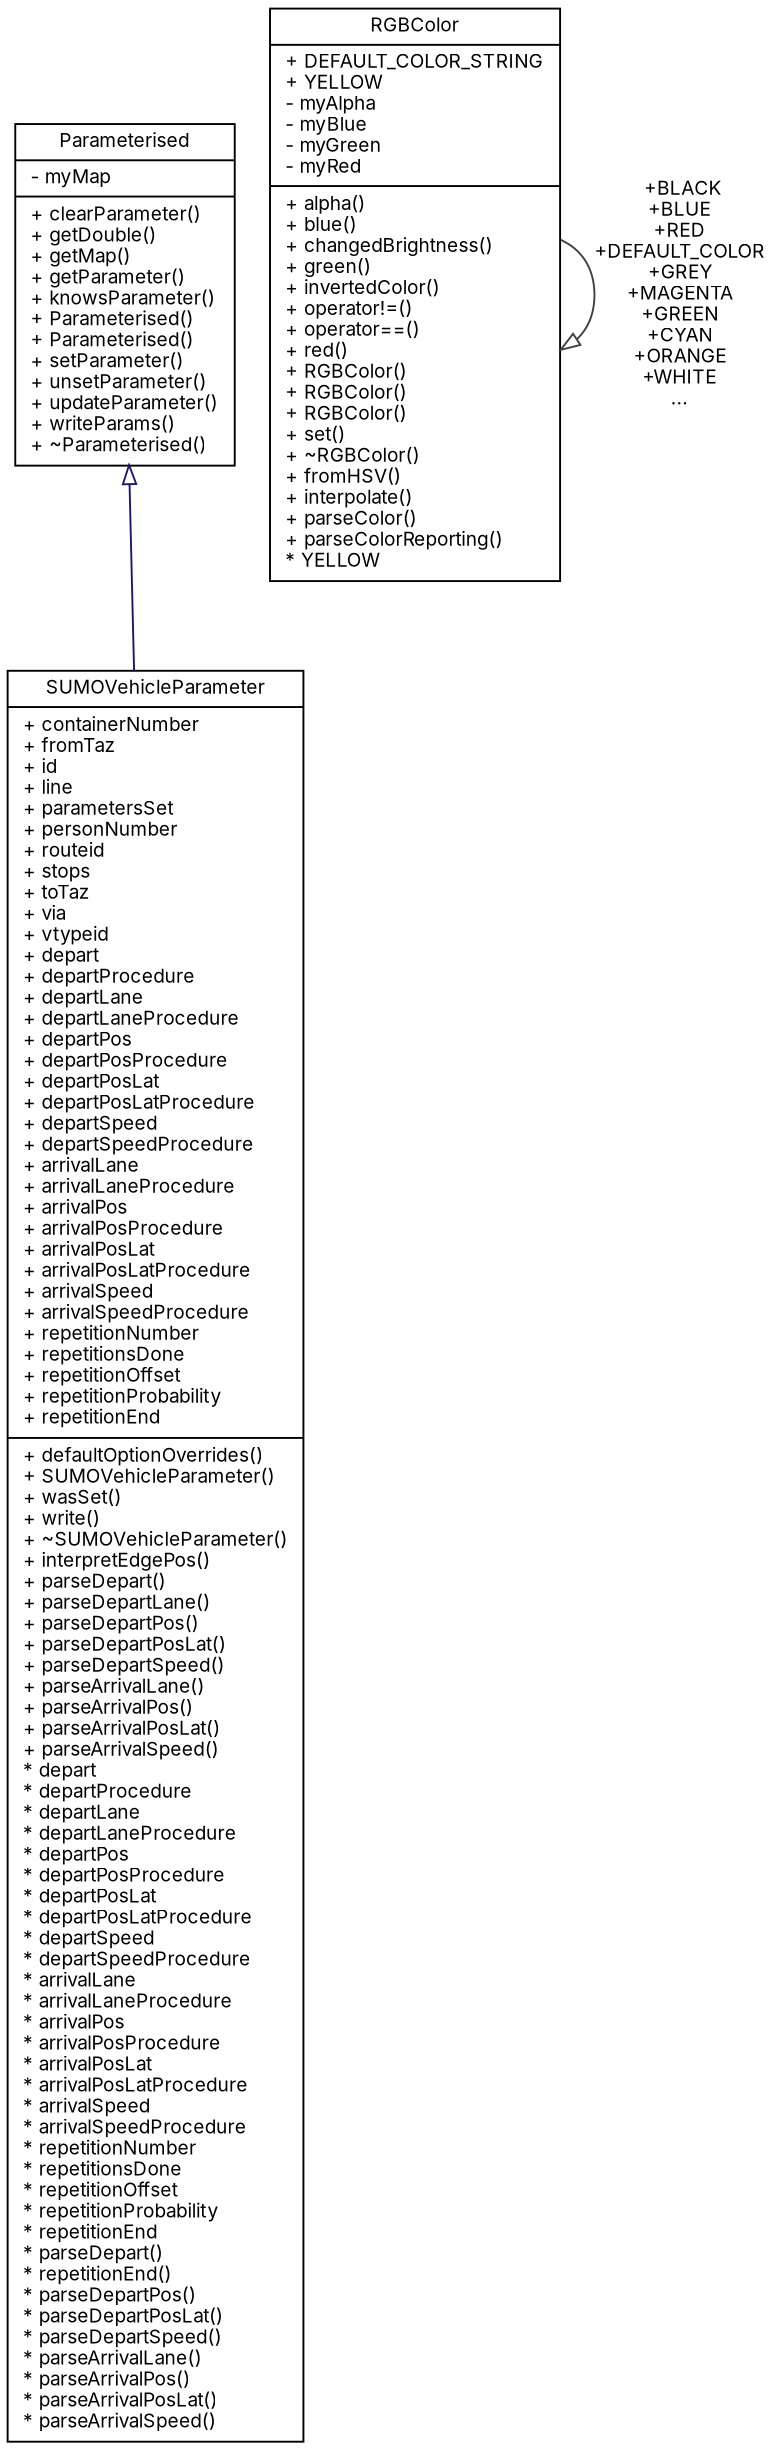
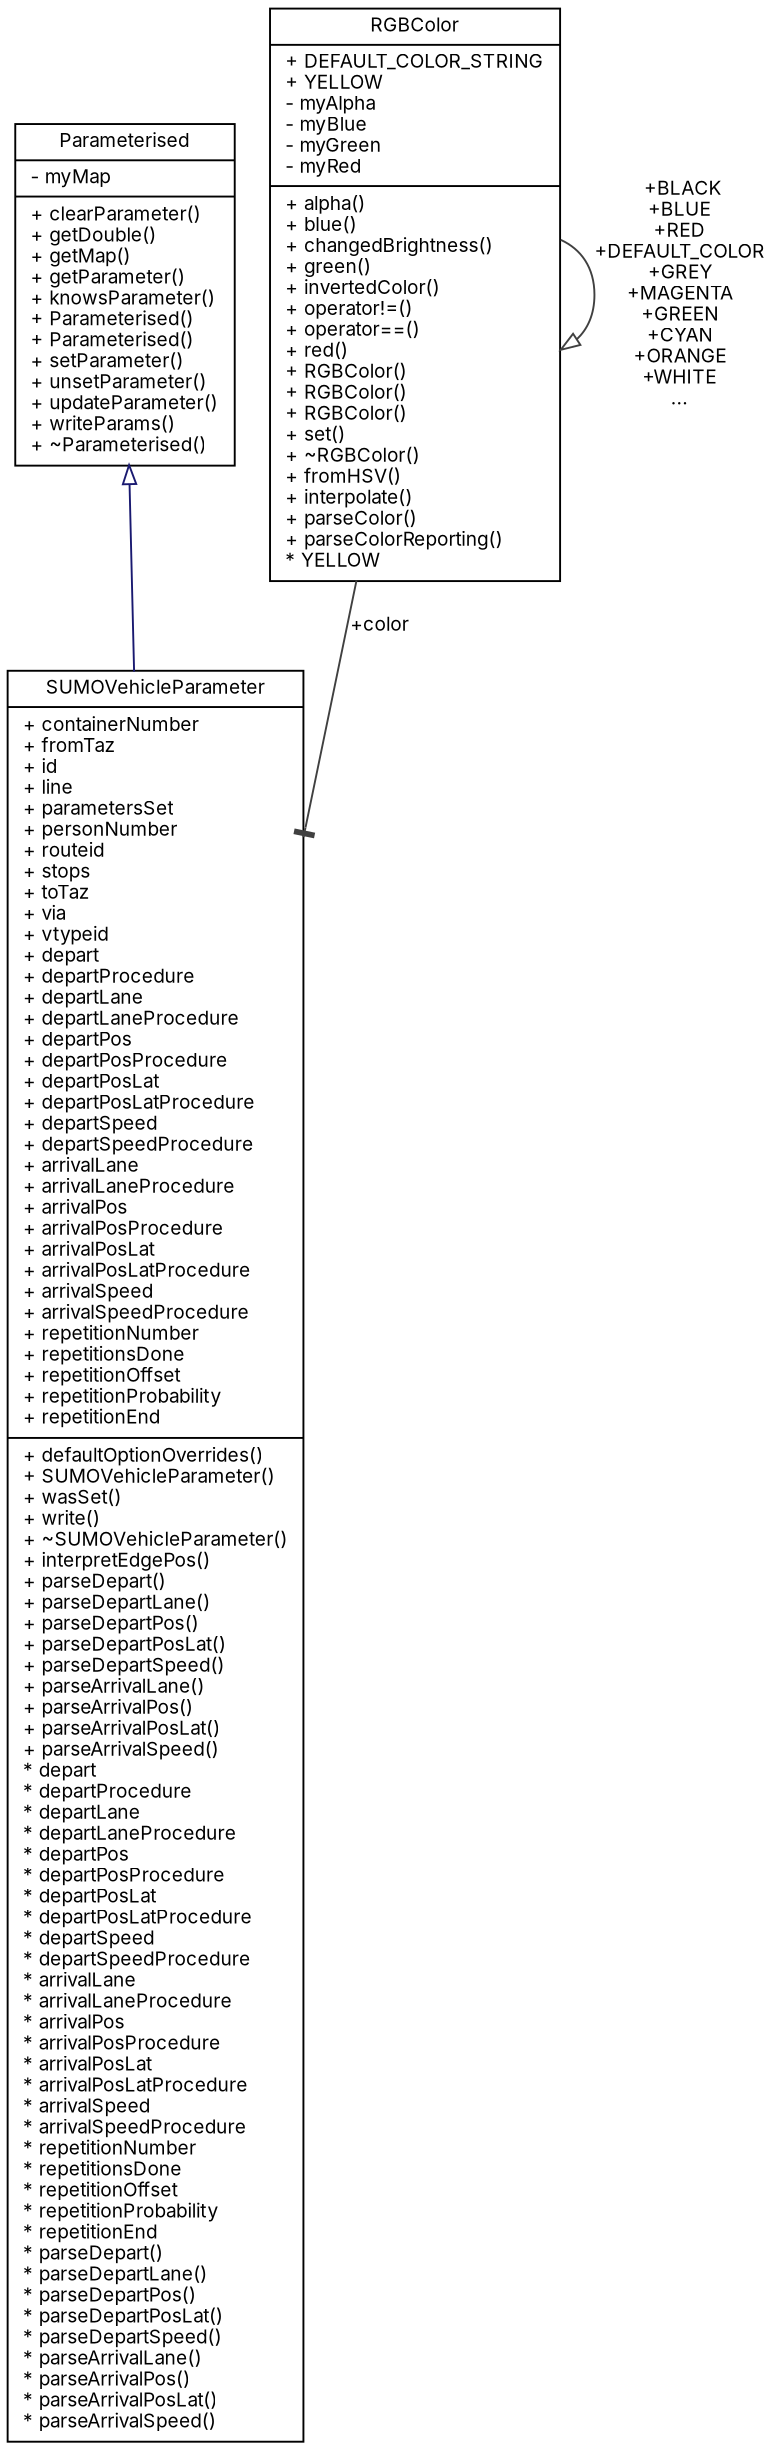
none -> (331, 704)
(98, 2275) -> (115, 2275)
